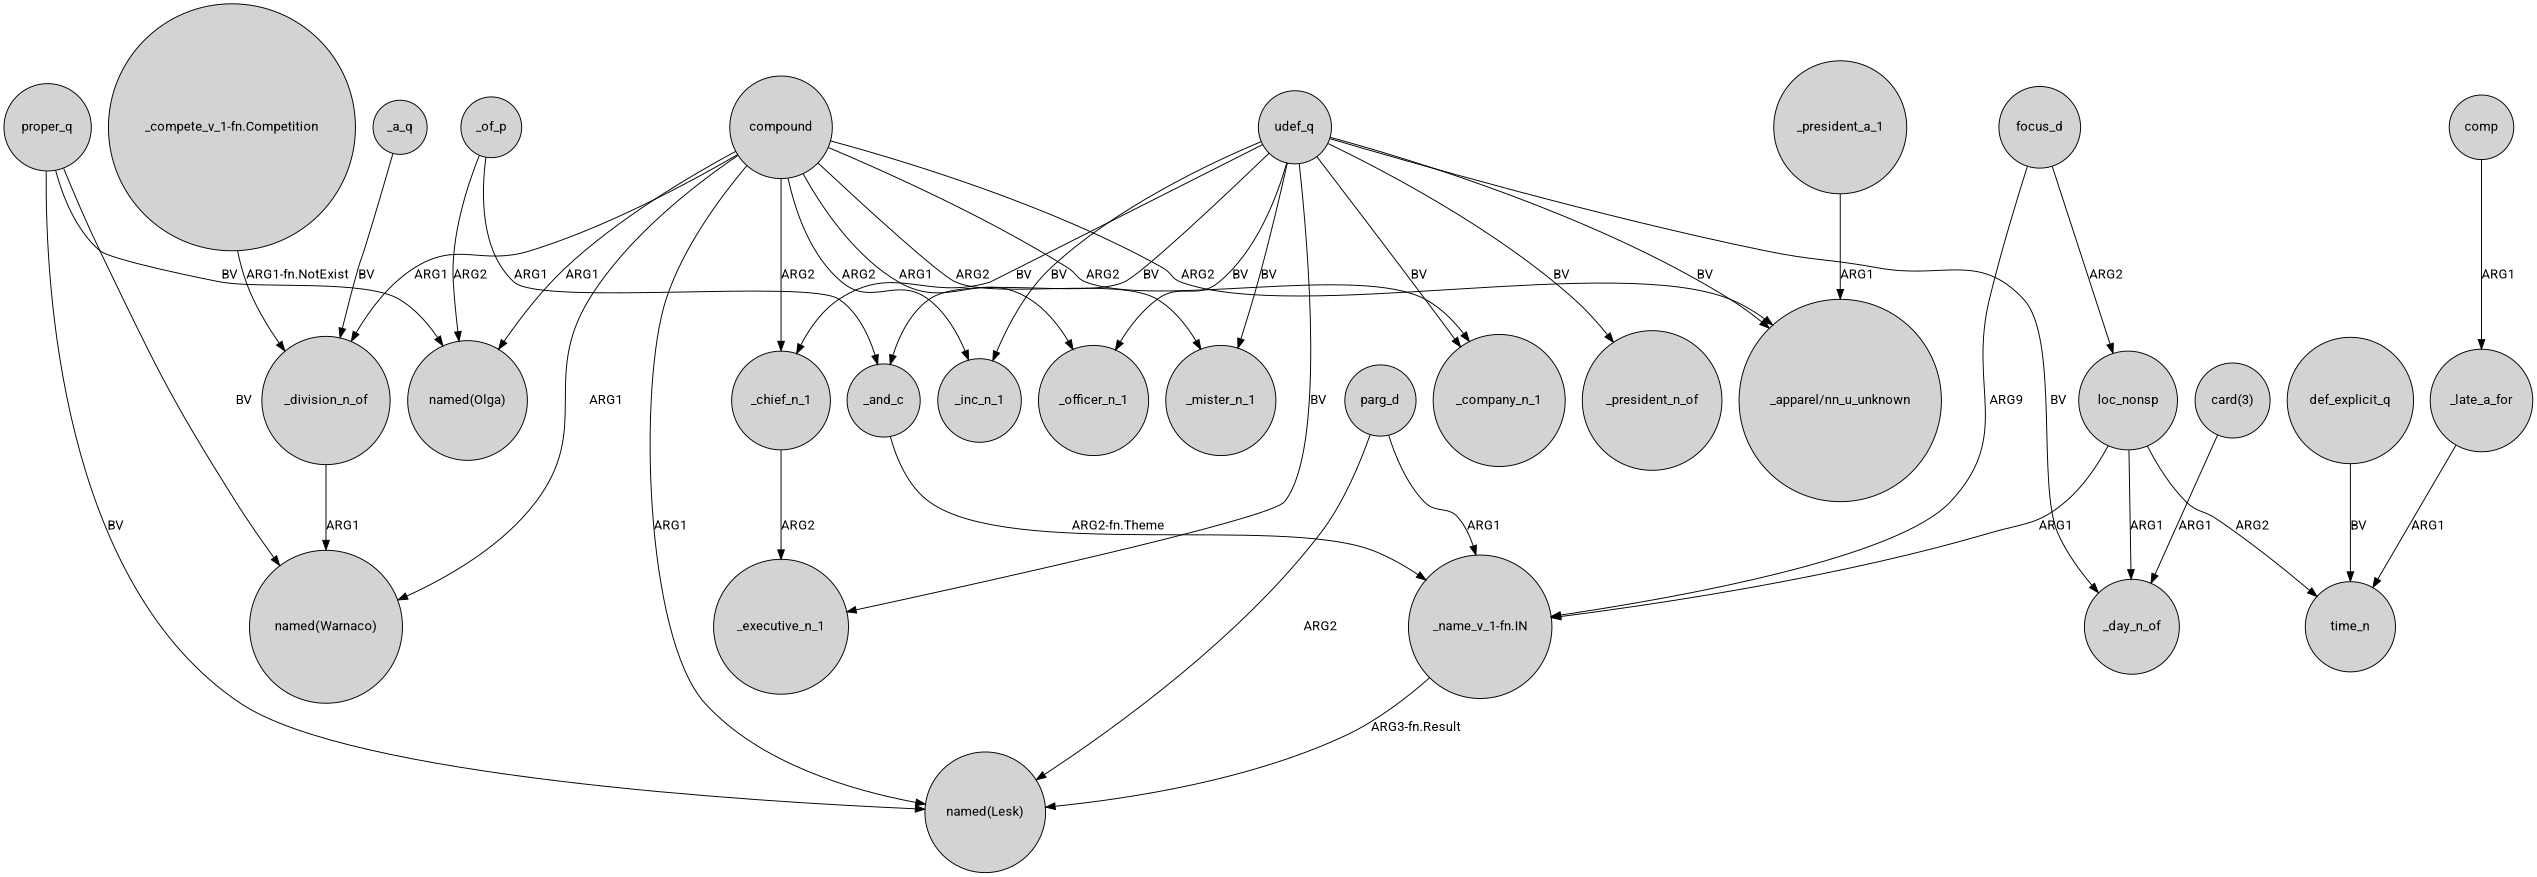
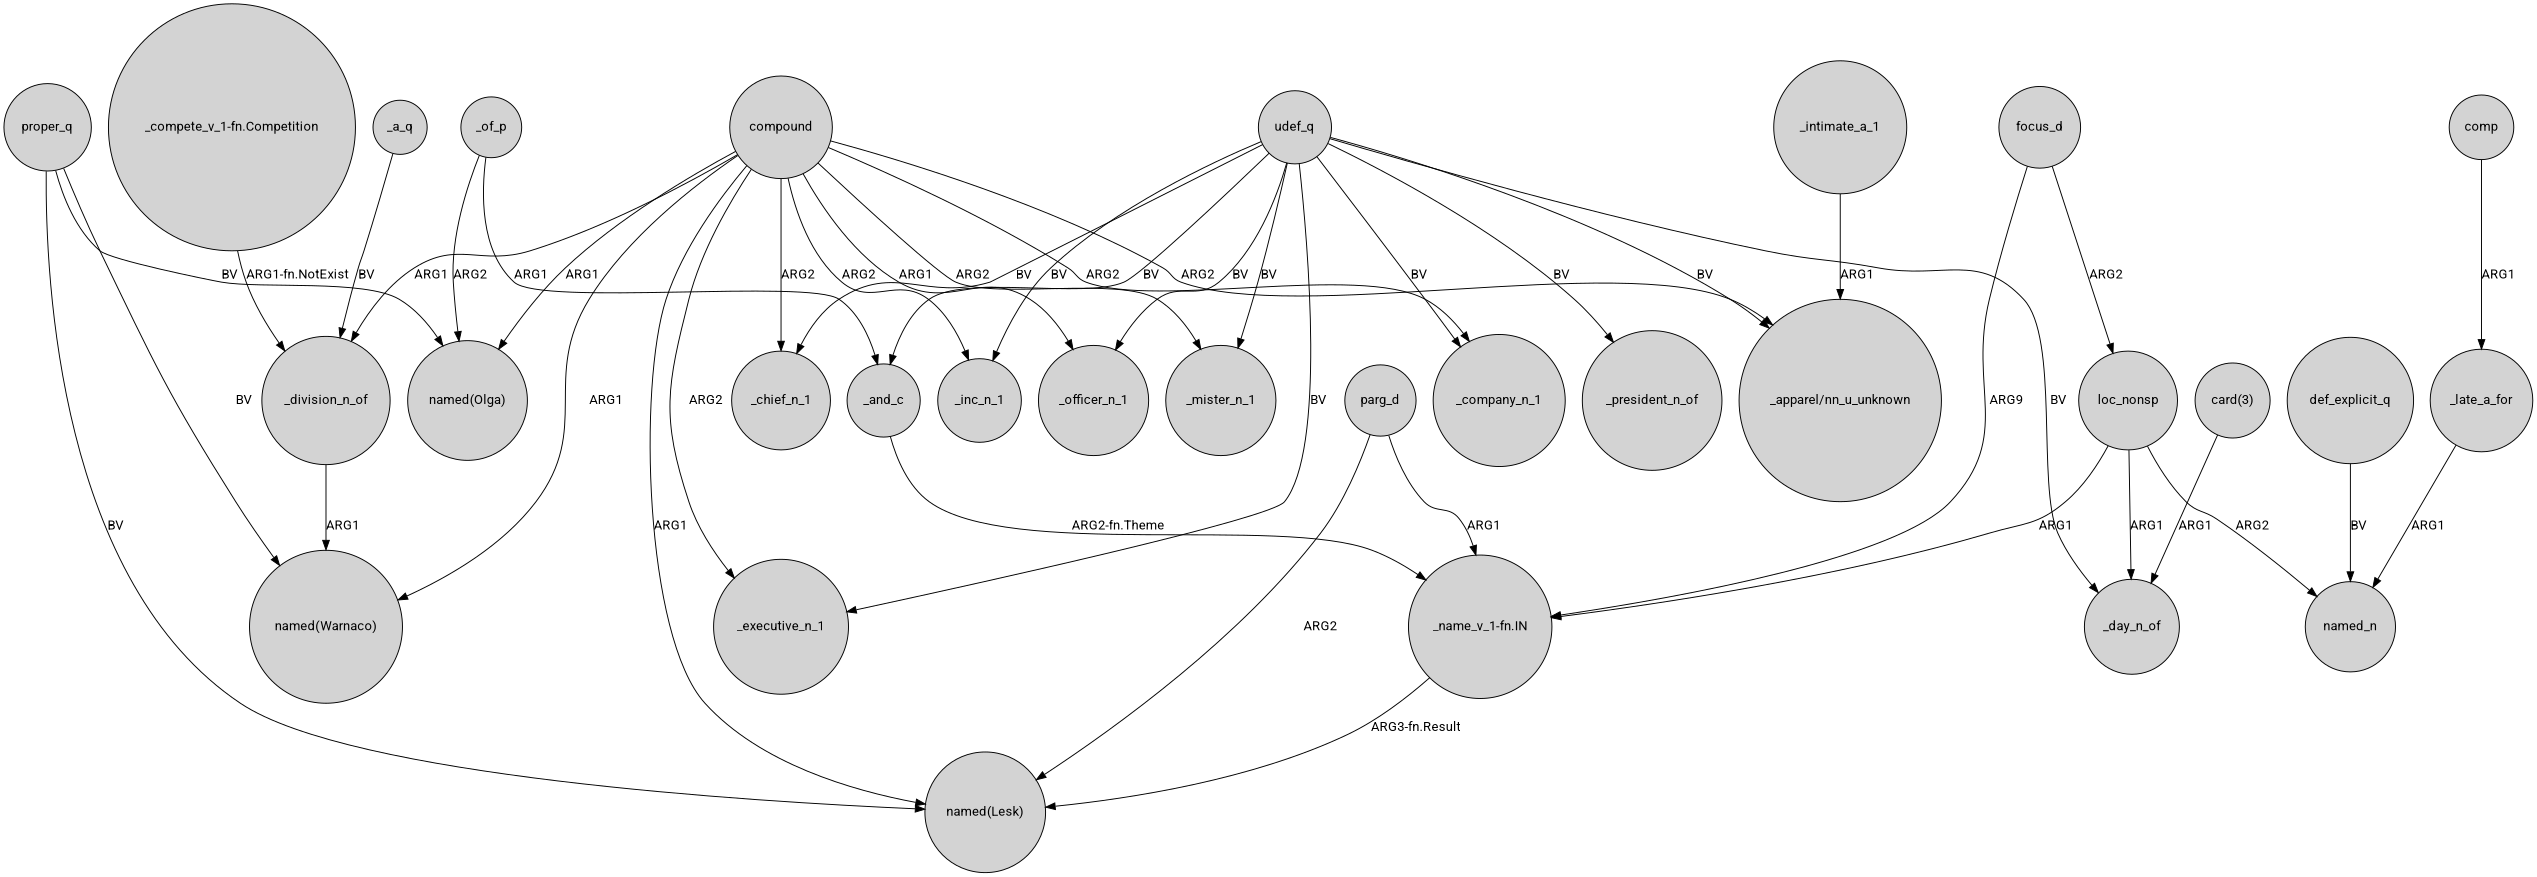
(1840, 127) -> (1840, 127)
(781, 500) -> (674, 368)
(2350, 627) -> (2350, 627)
